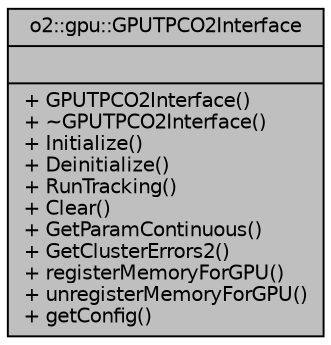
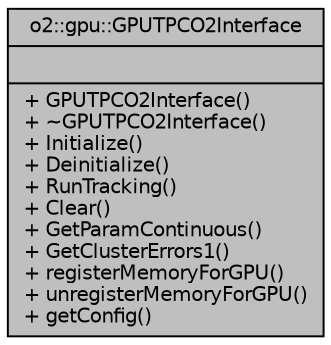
(127, 252) -> (127, 252)
